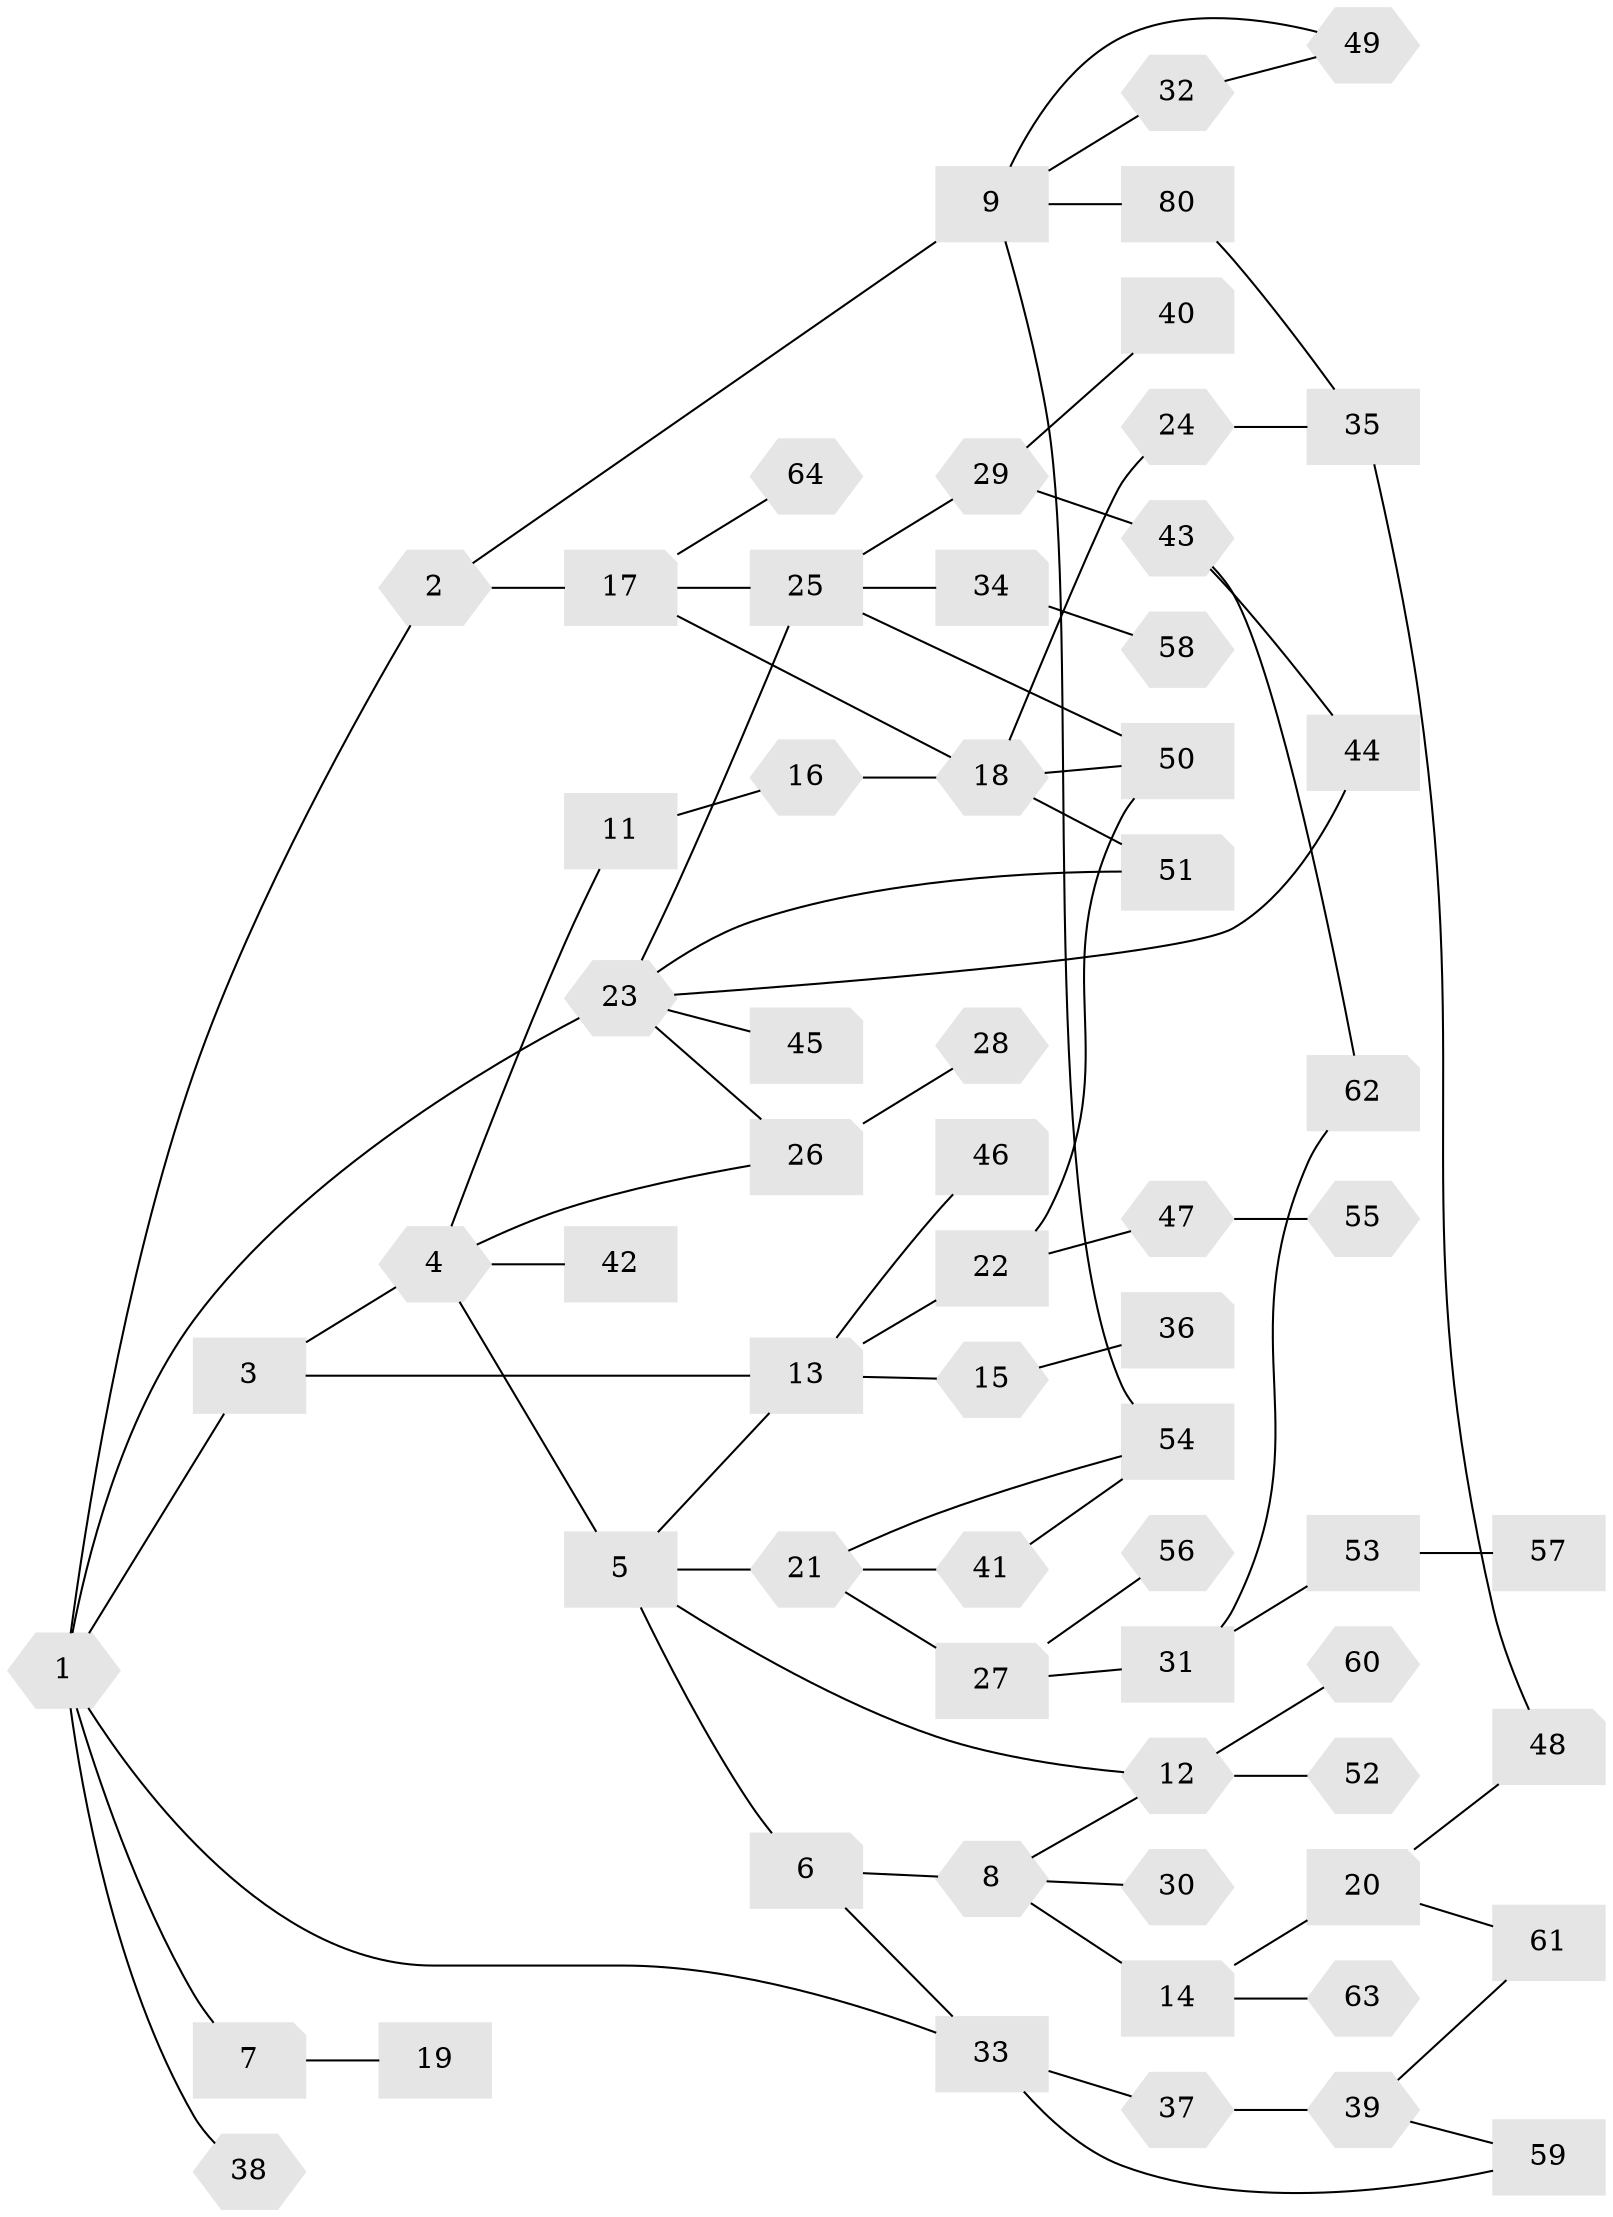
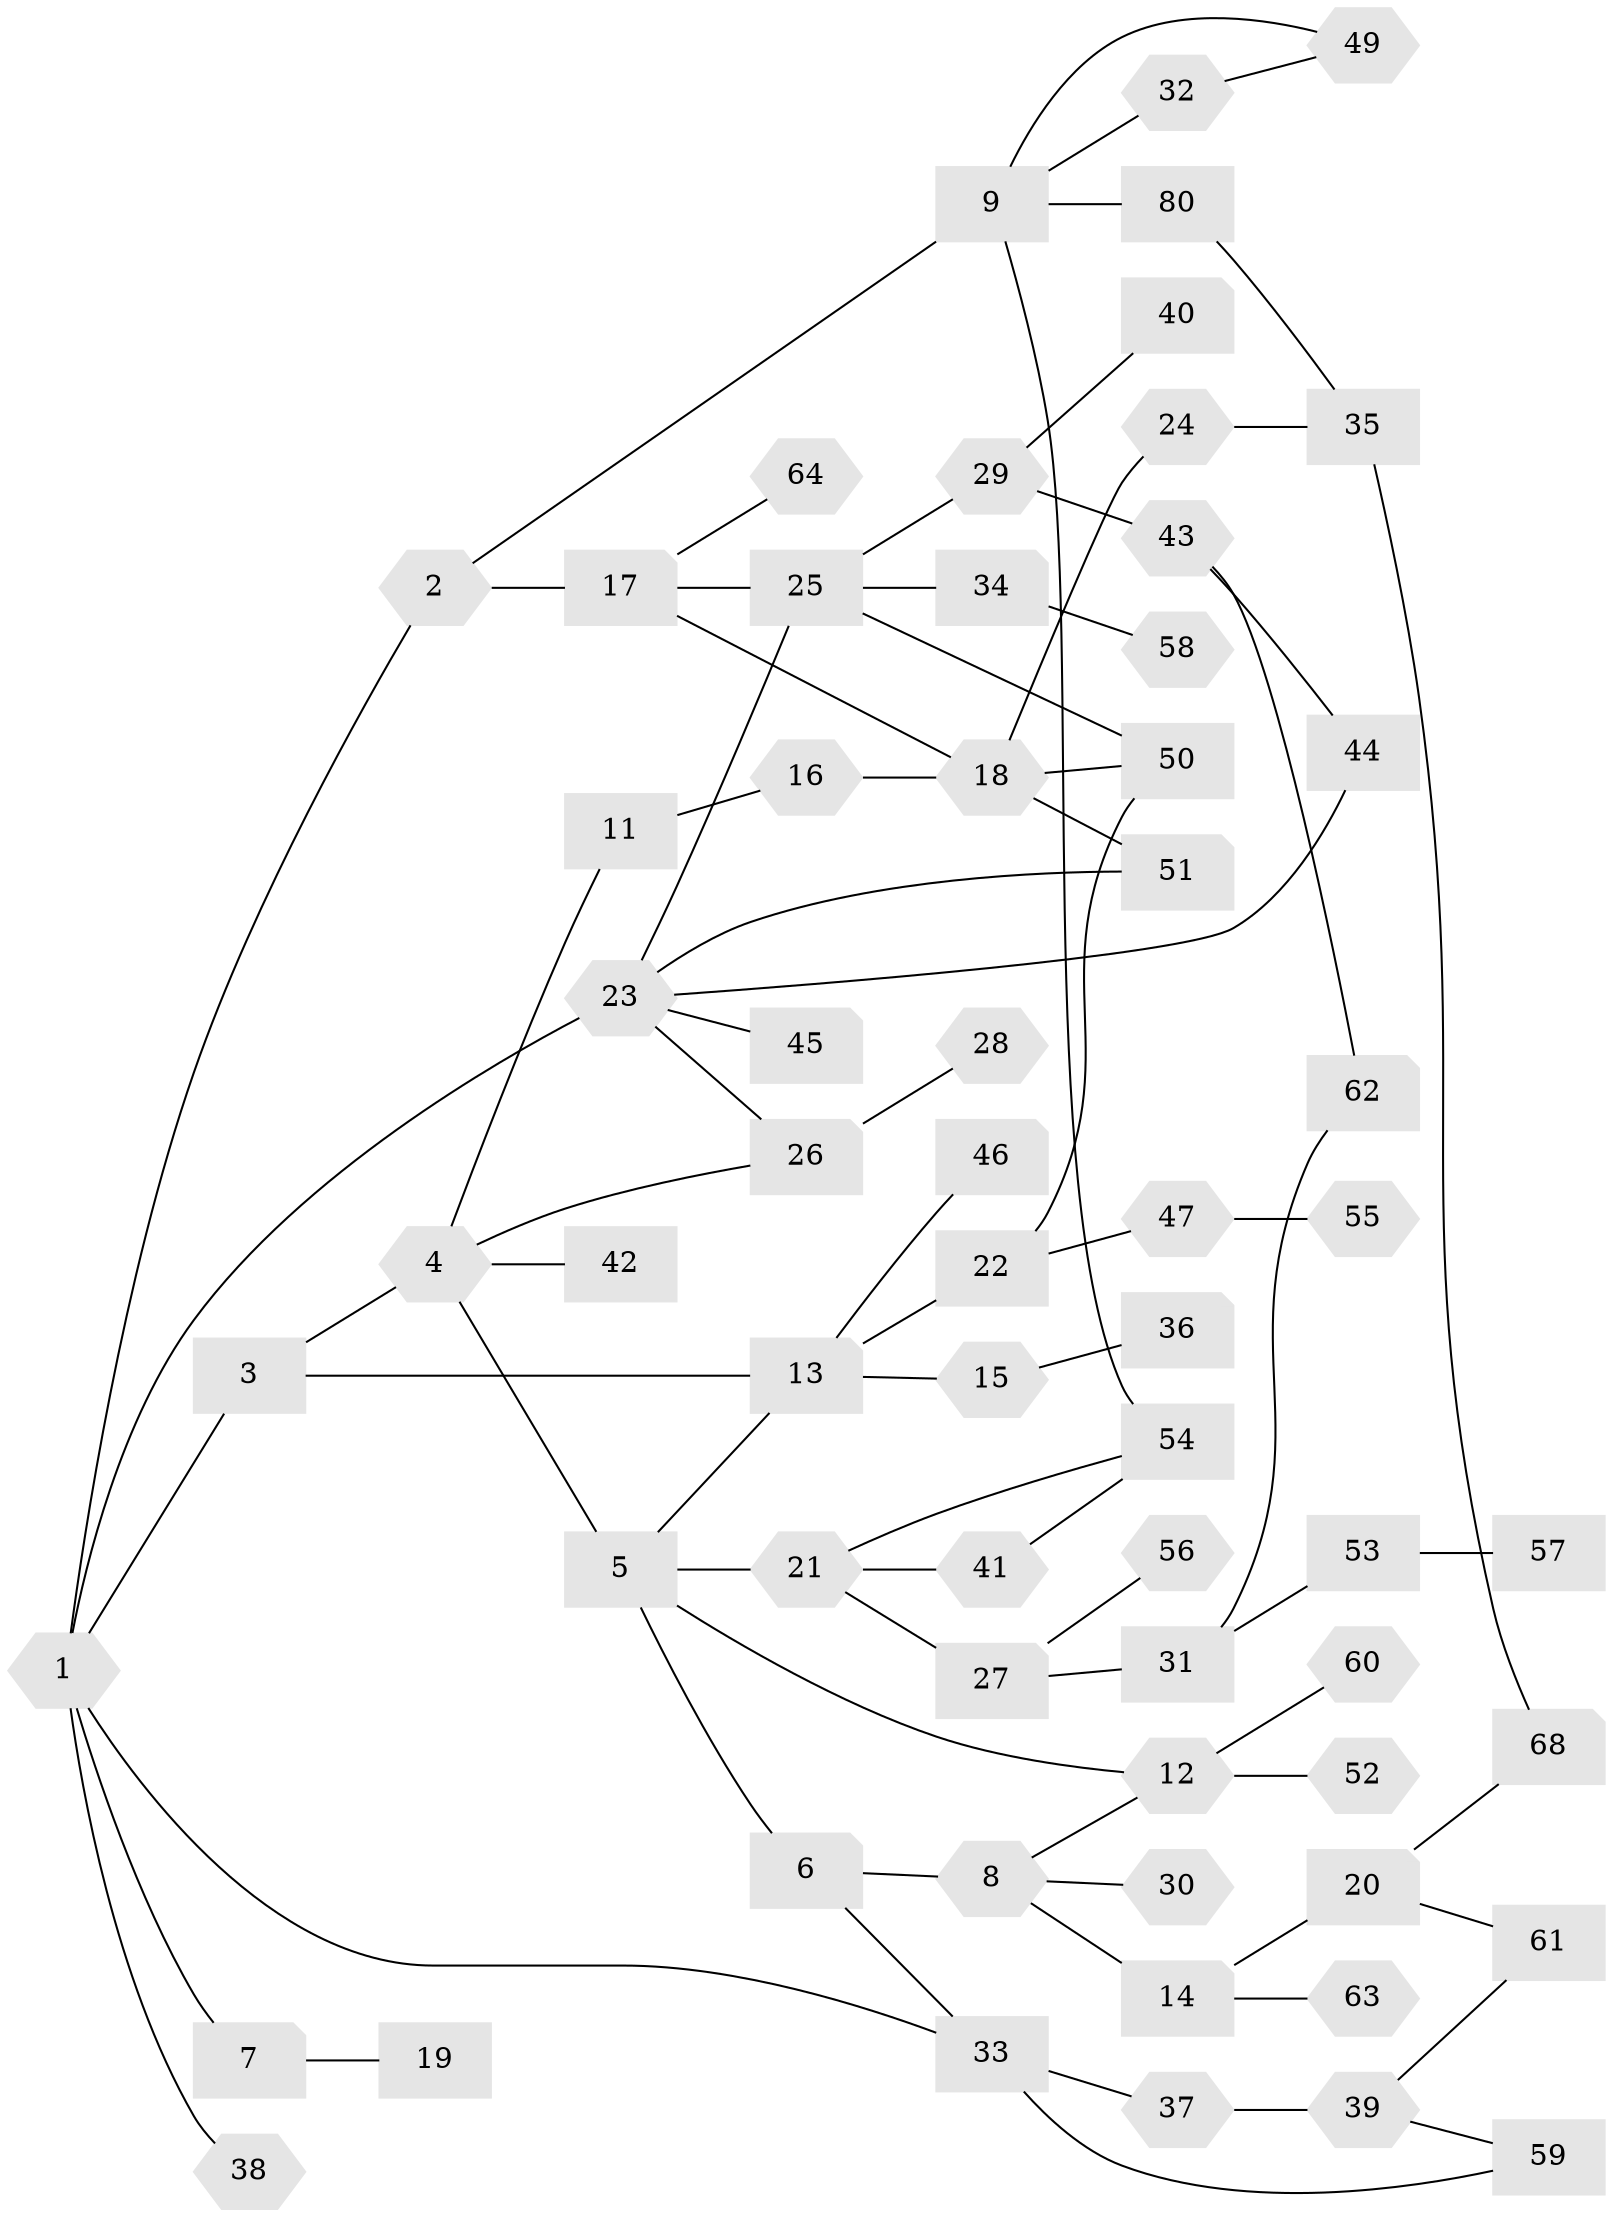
(1549, 1747) -> (1549, 1747)
